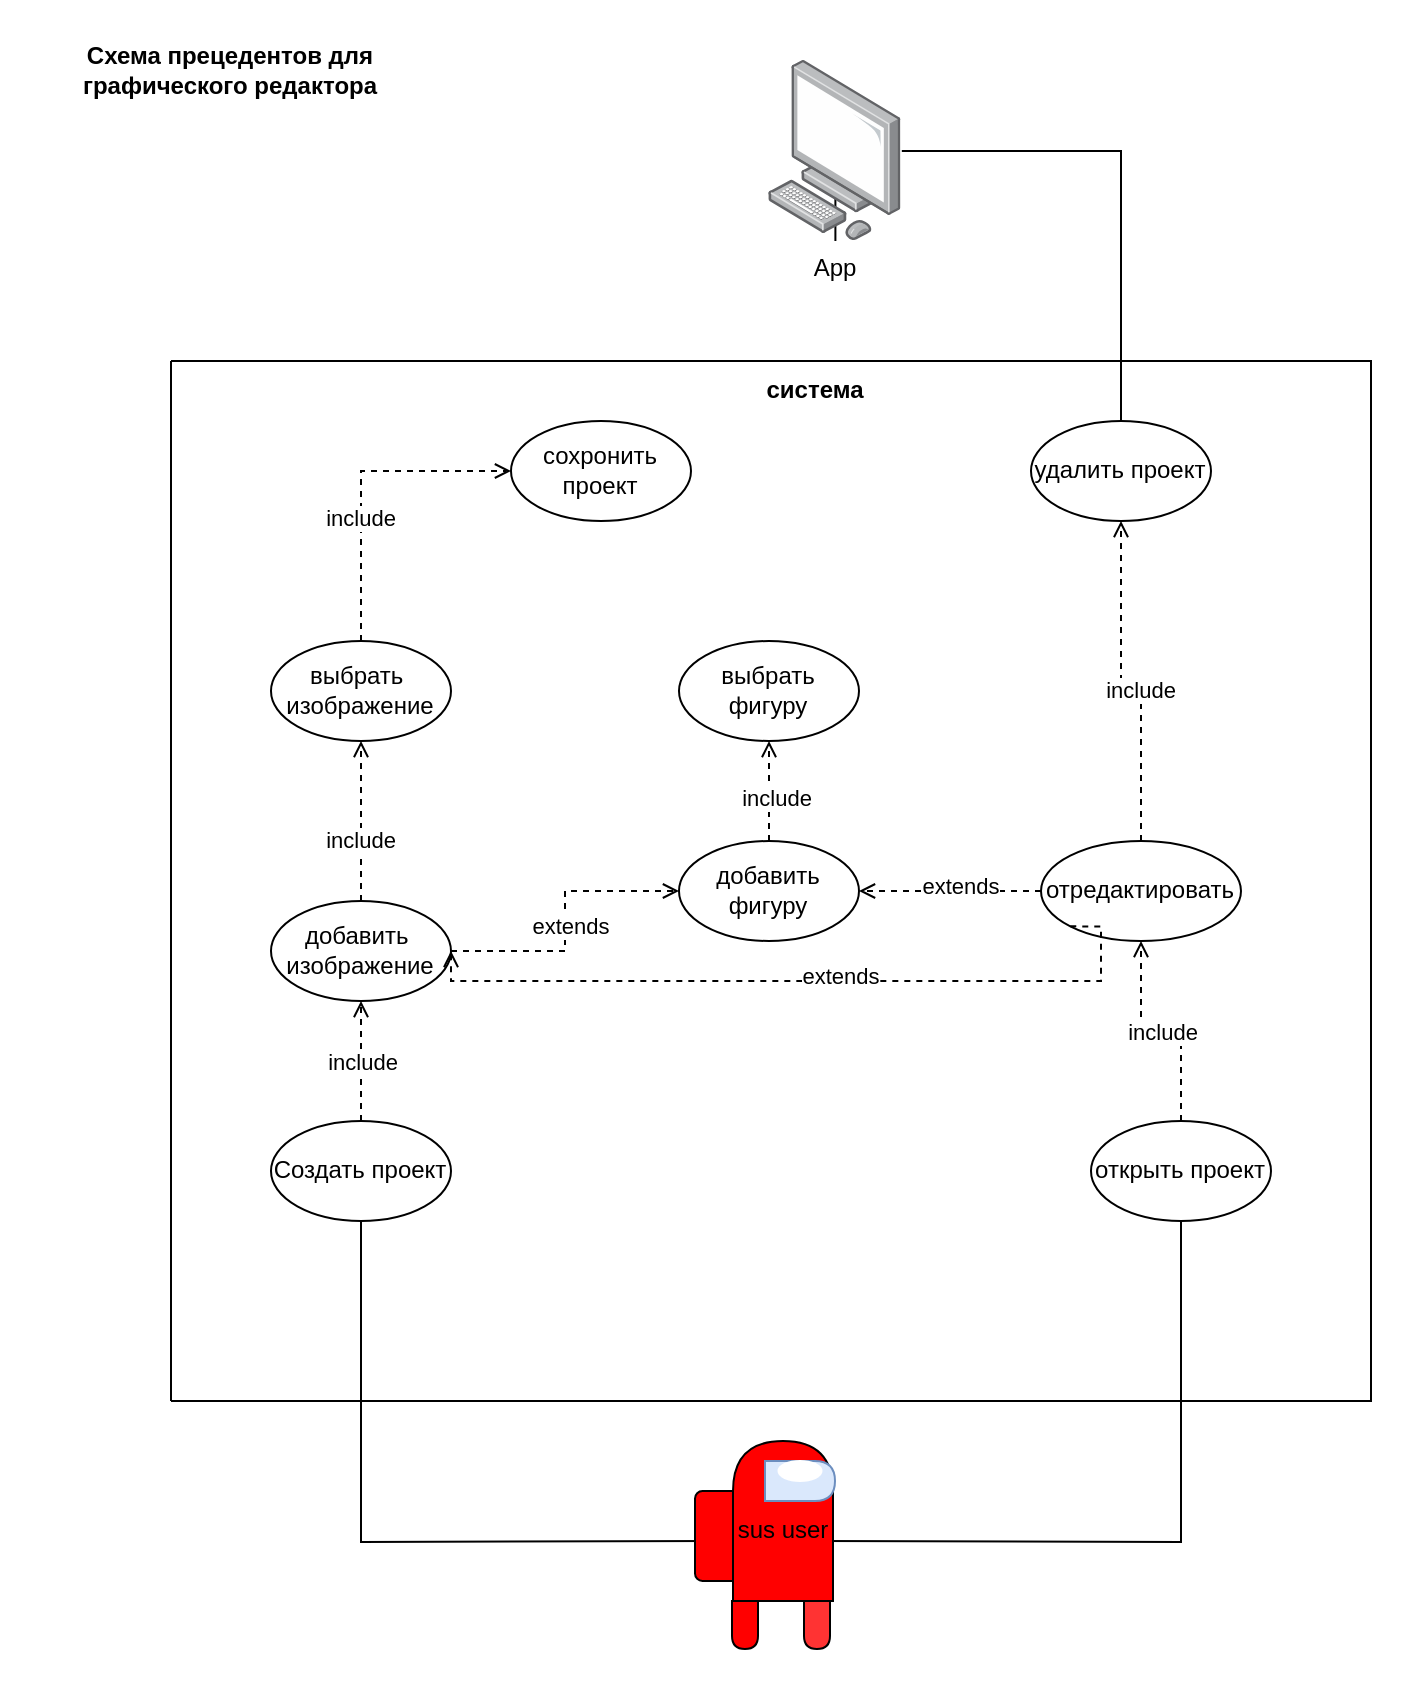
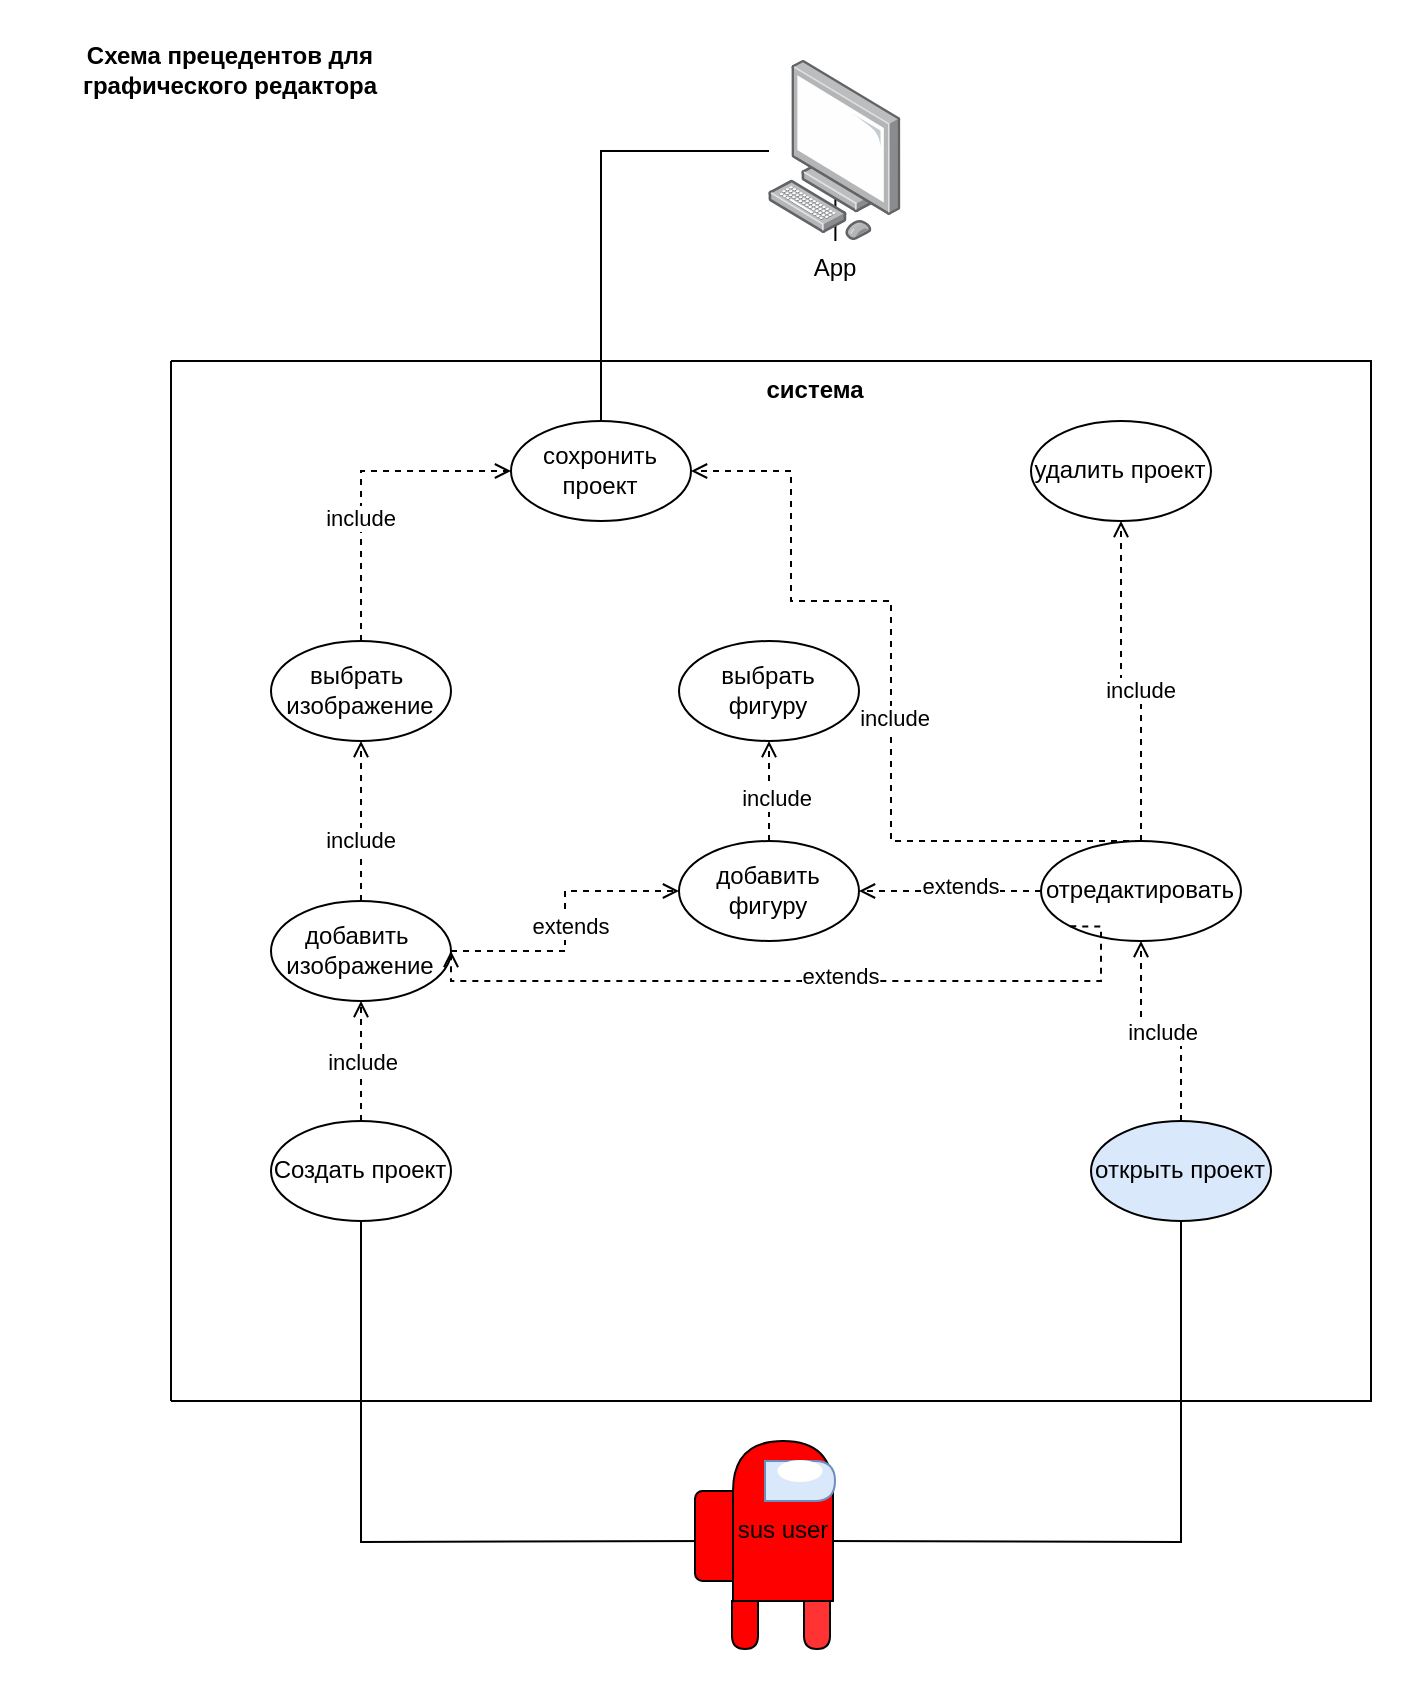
(1121, 176) -> (601, 202)
none -> (792, 601)
(1181, 1171) -> (1181, 1171)
